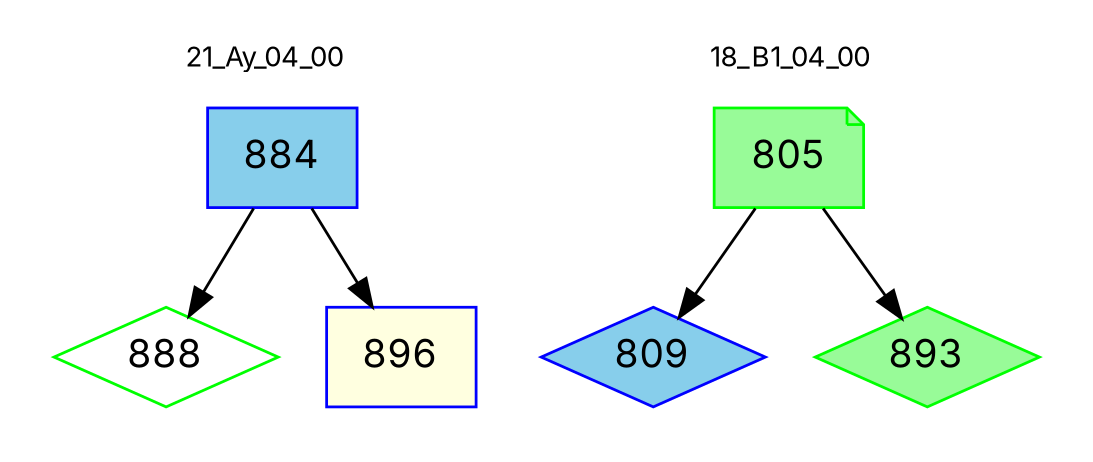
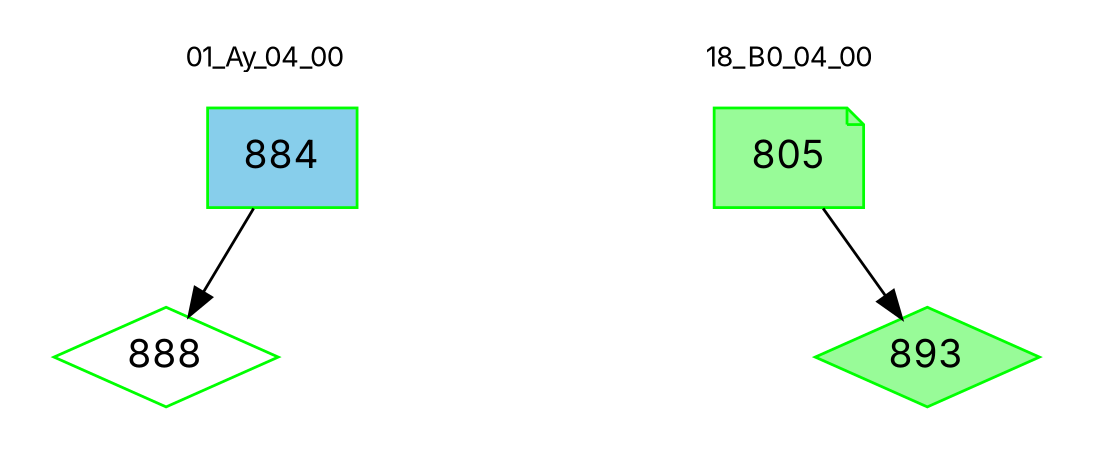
(266, 60) -> (266, 60)
(790, 60) -> (790, 60)
(282, 158) -> (282, 158)
(401, 357) -> none
(653, 357) -> none
